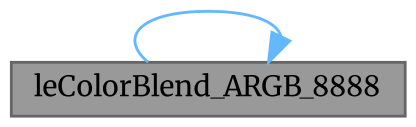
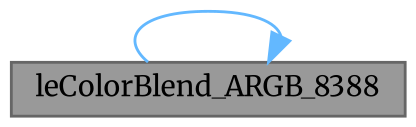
(208, 89) -> (208, 89)
